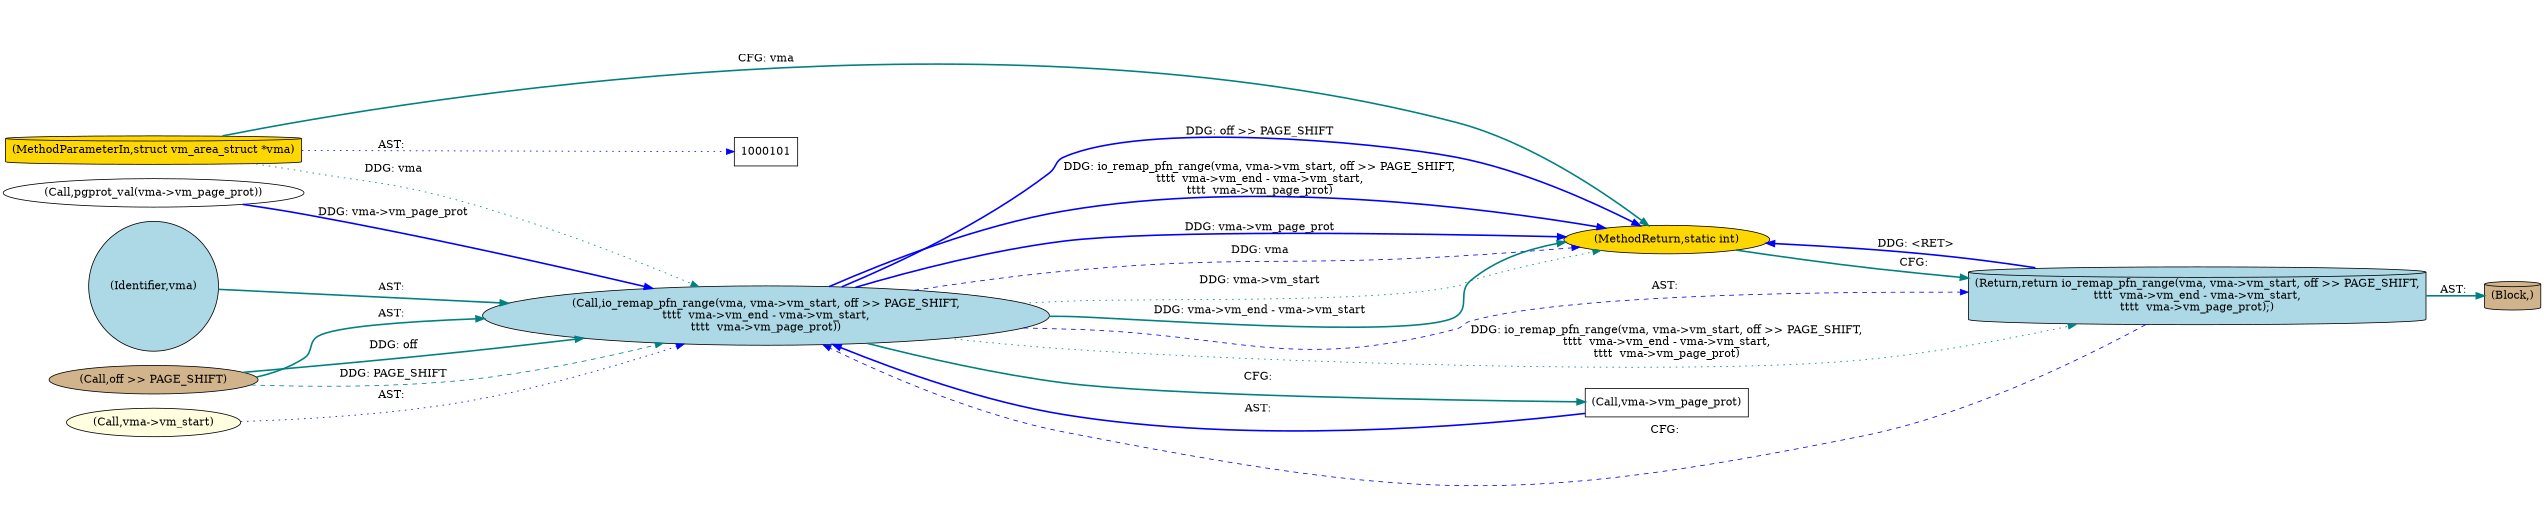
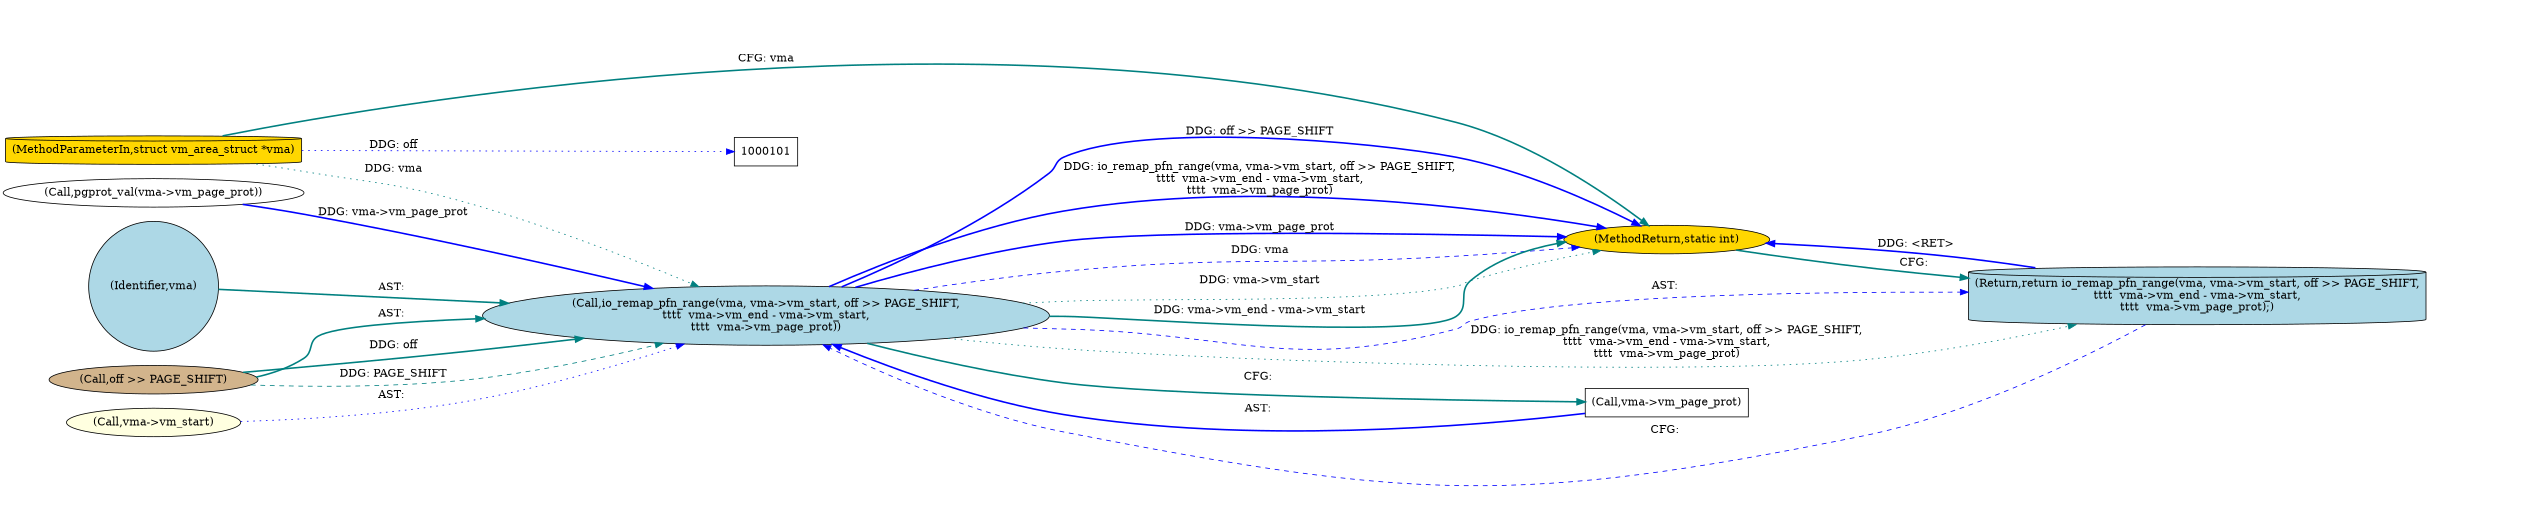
(393, 145) -> (393, 145)
(2513, 296) -> none
